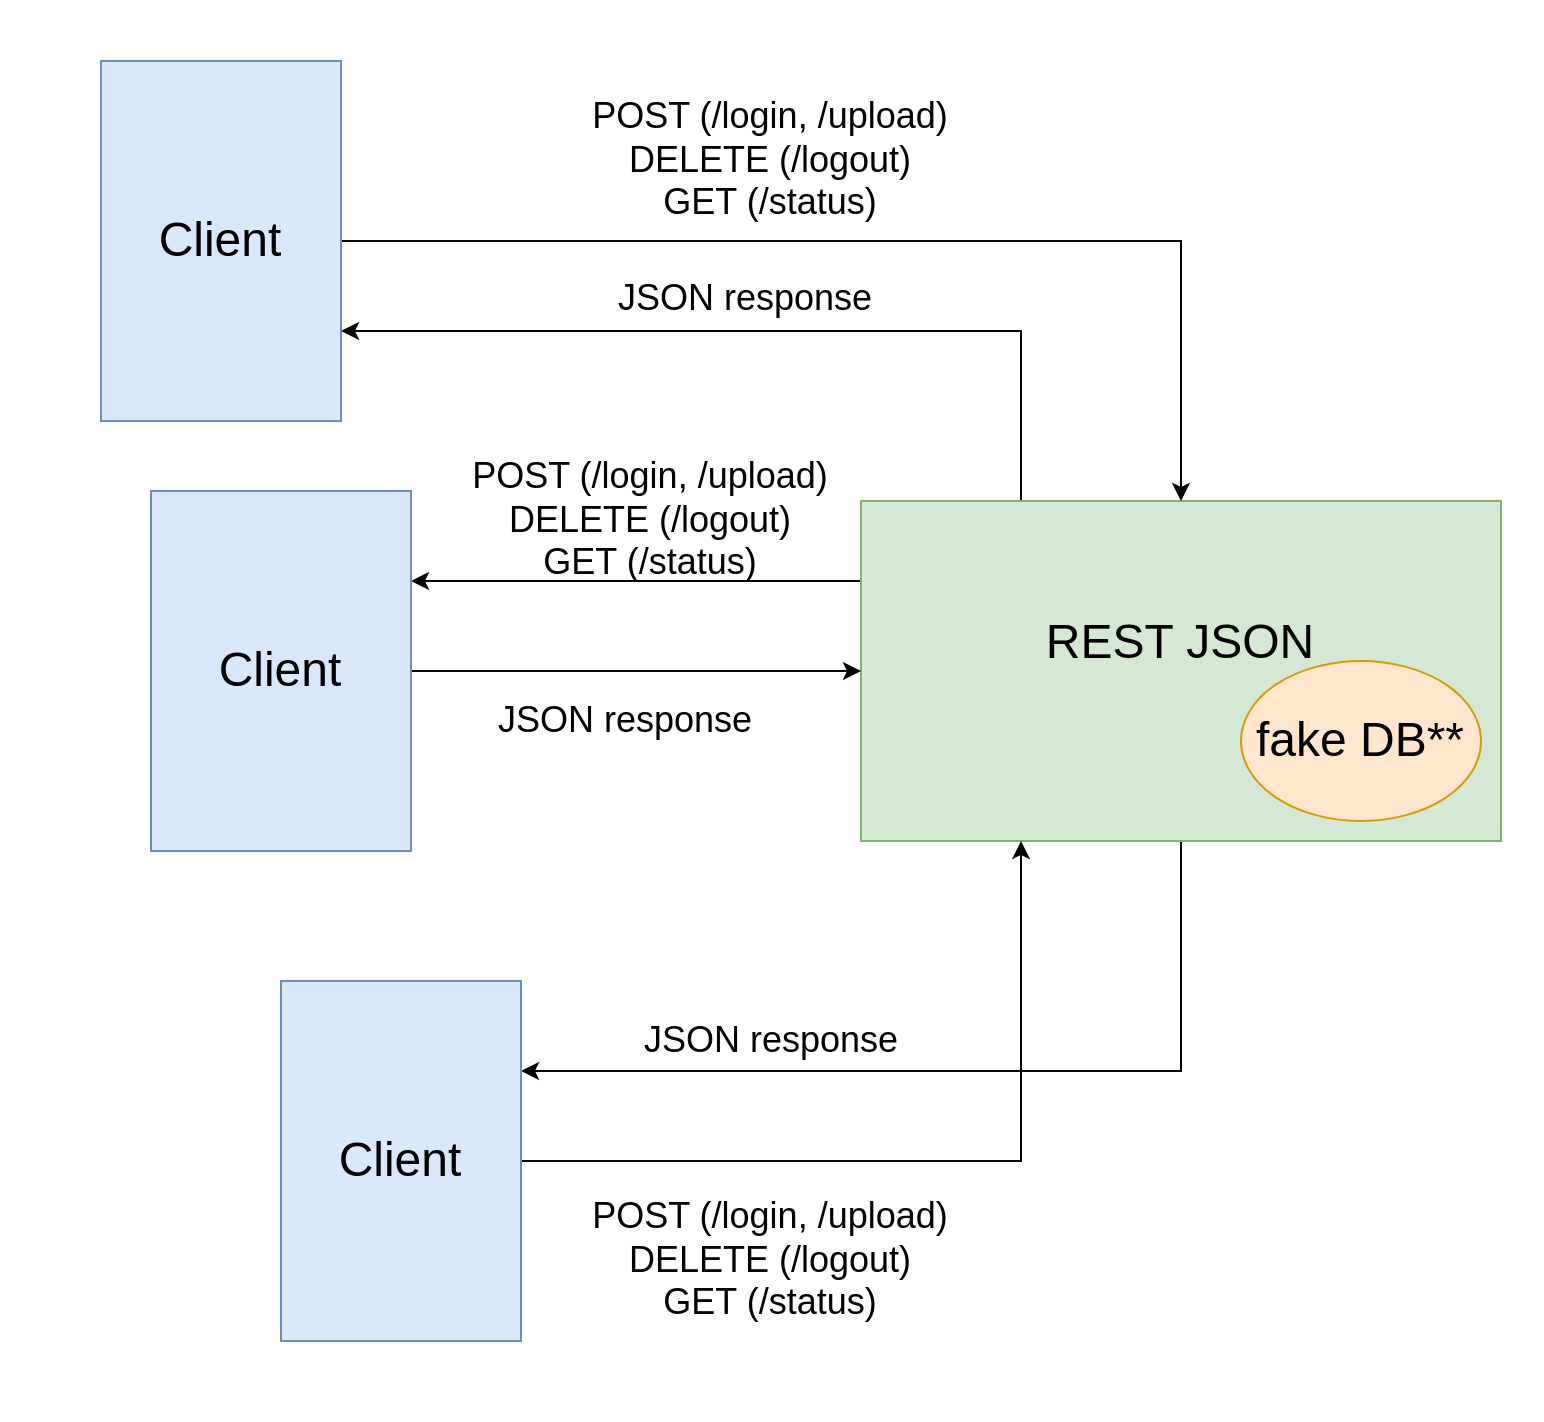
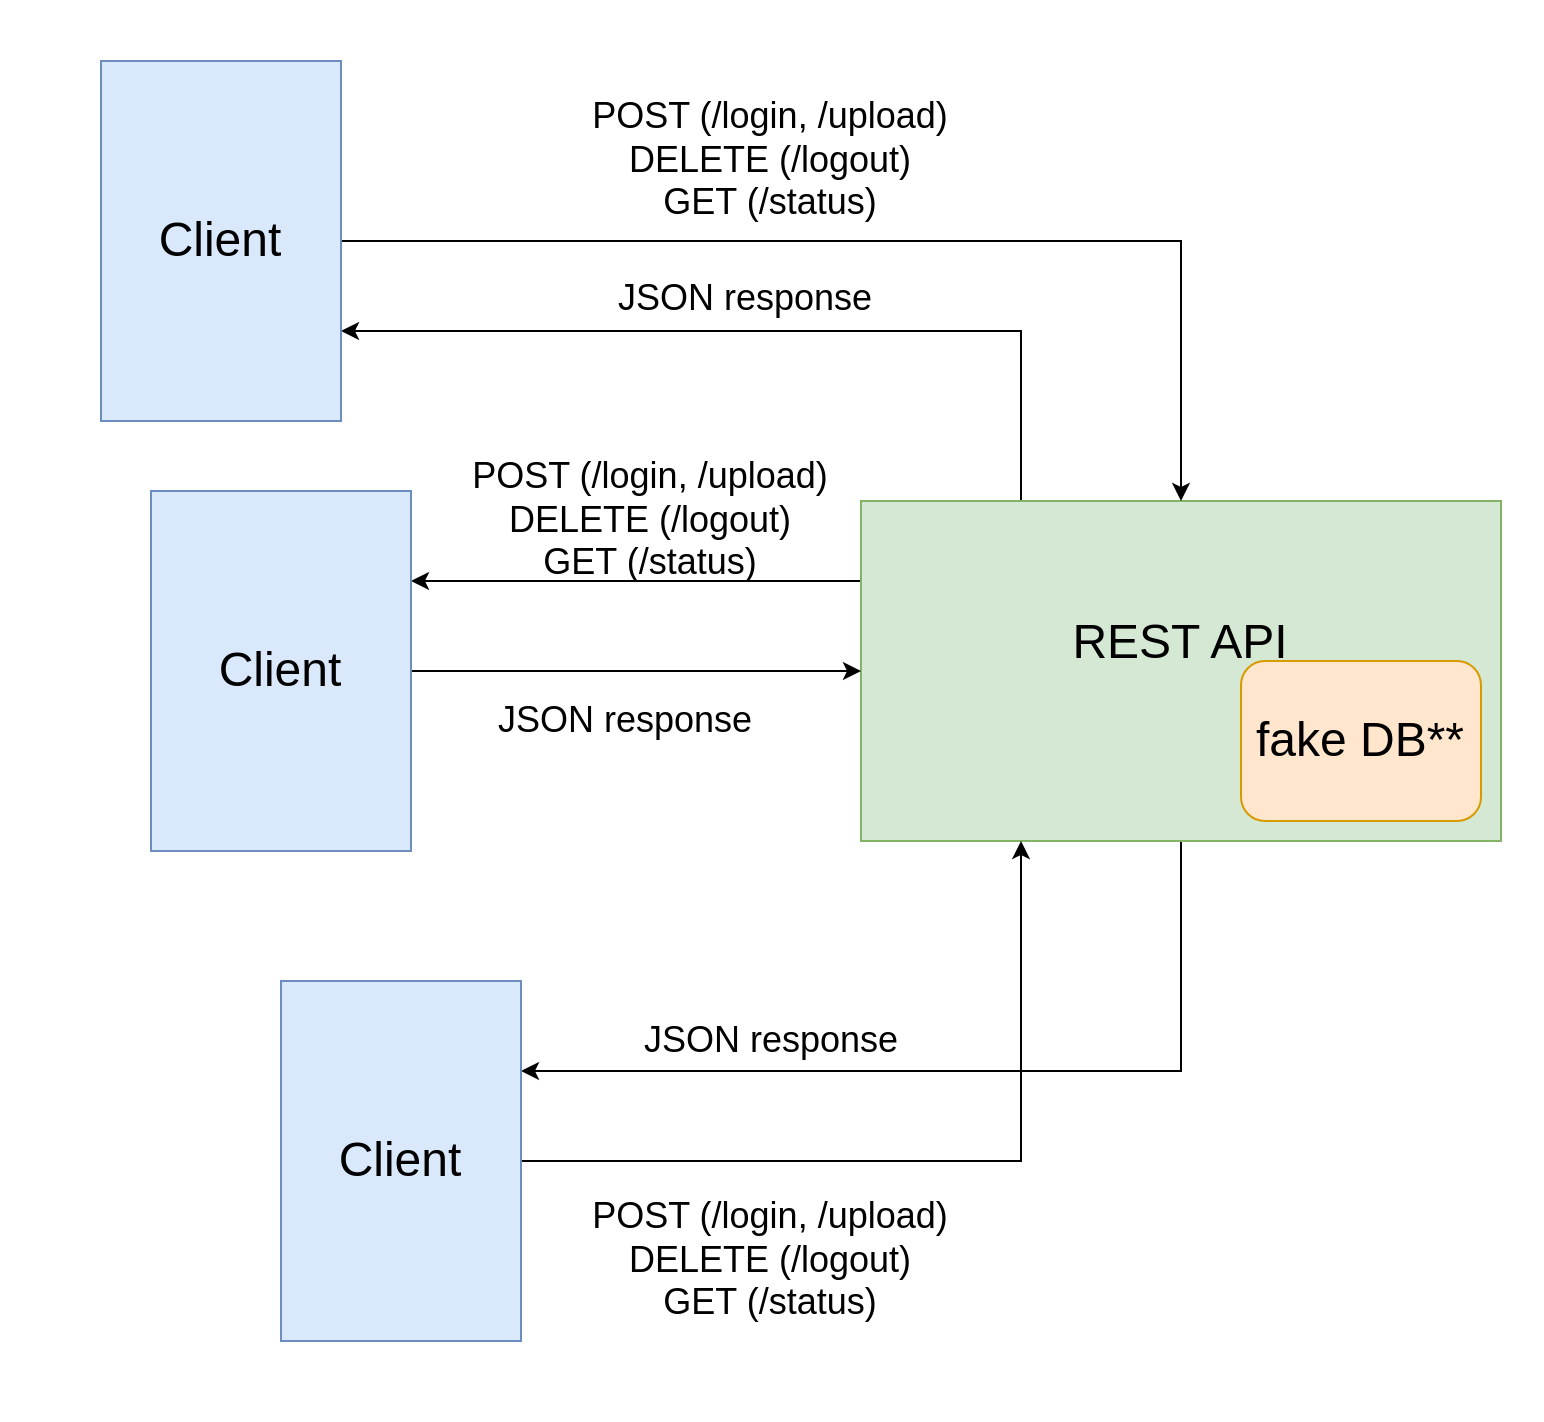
(1181, 671) -> (1181, 671)
(1361, 741) -> (1361, 741)
